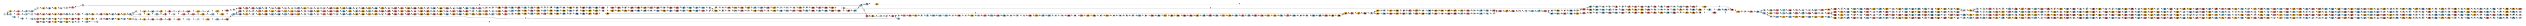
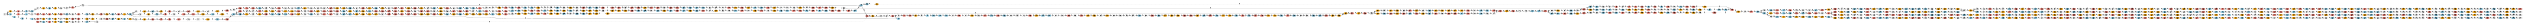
(713, 9) -> (713, 8)
